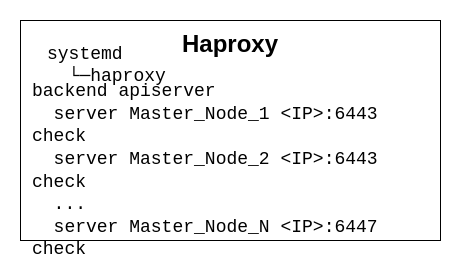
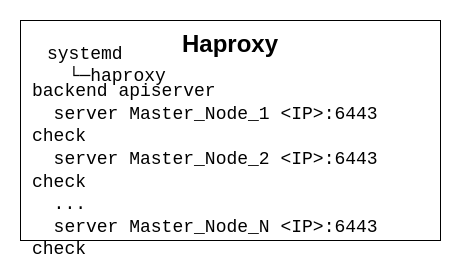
(147, 171) -> (147, 171)
